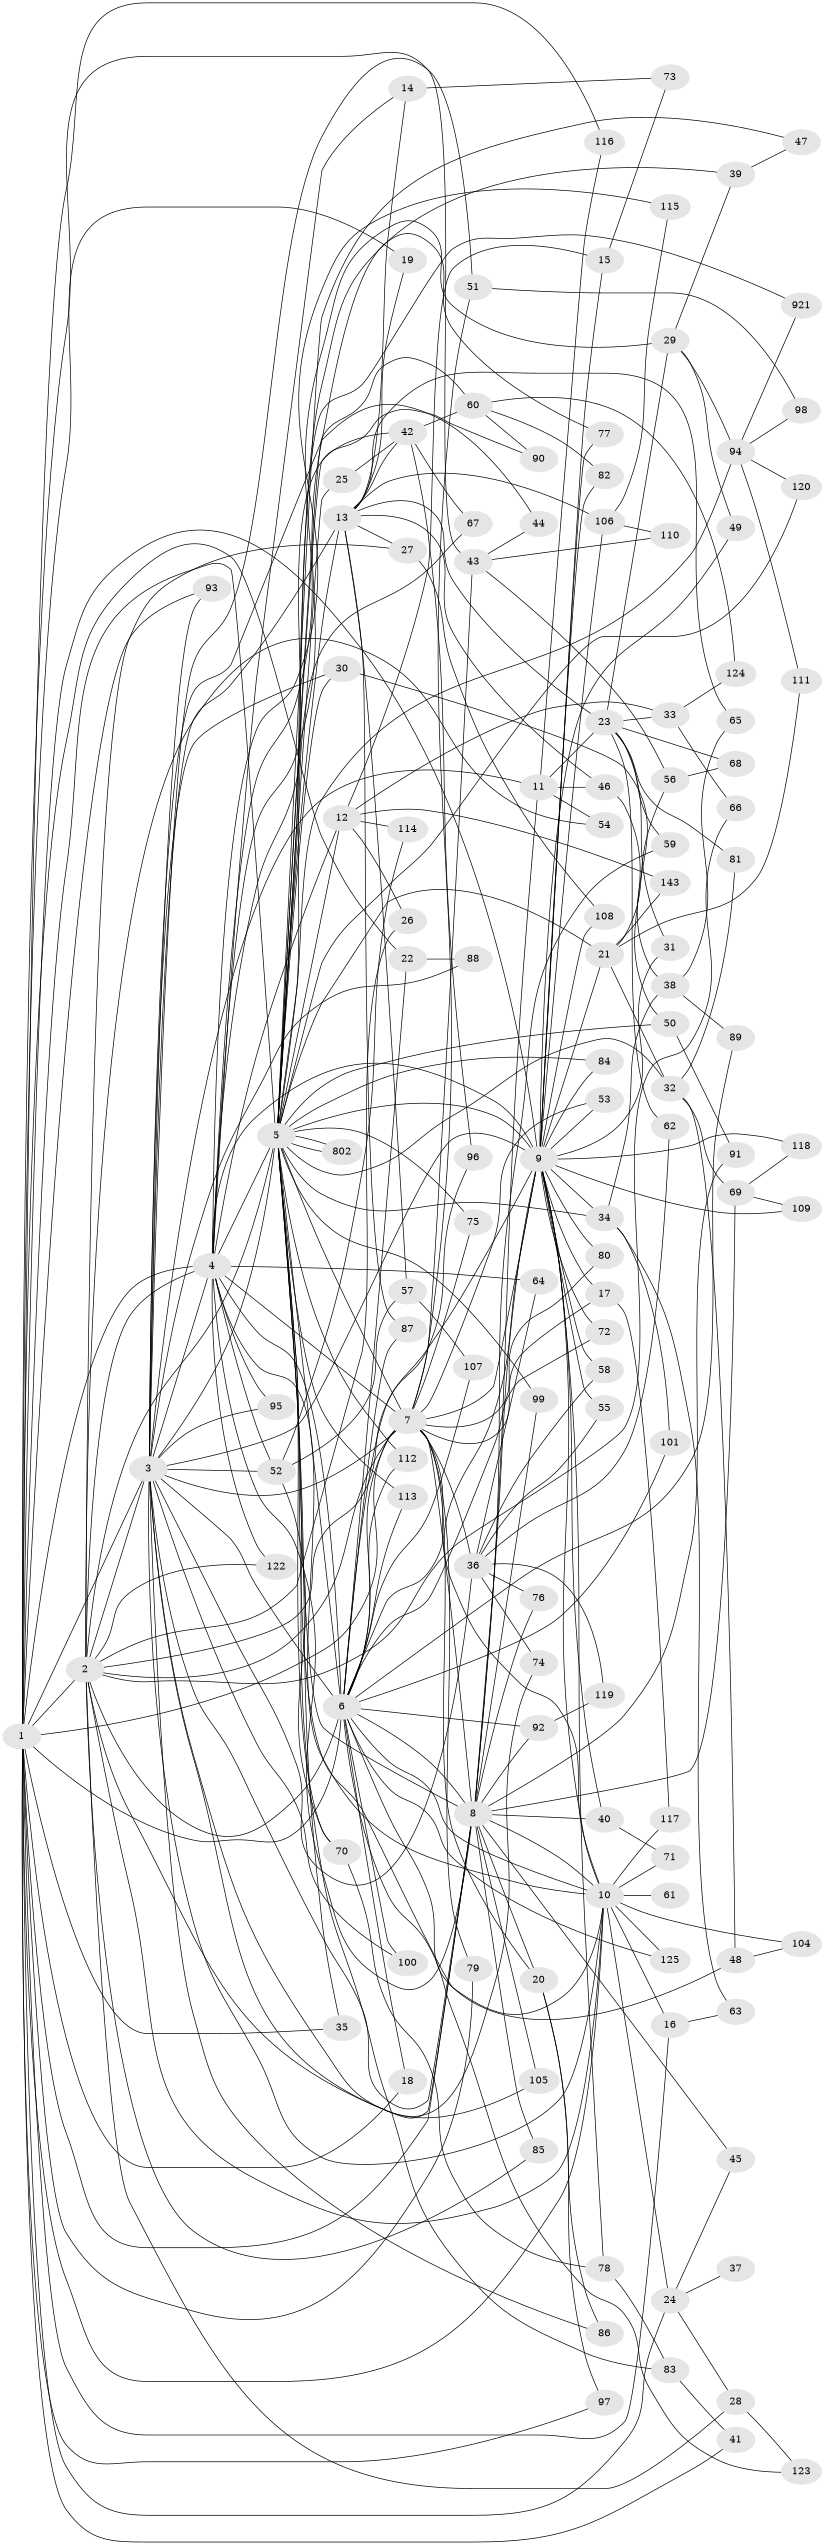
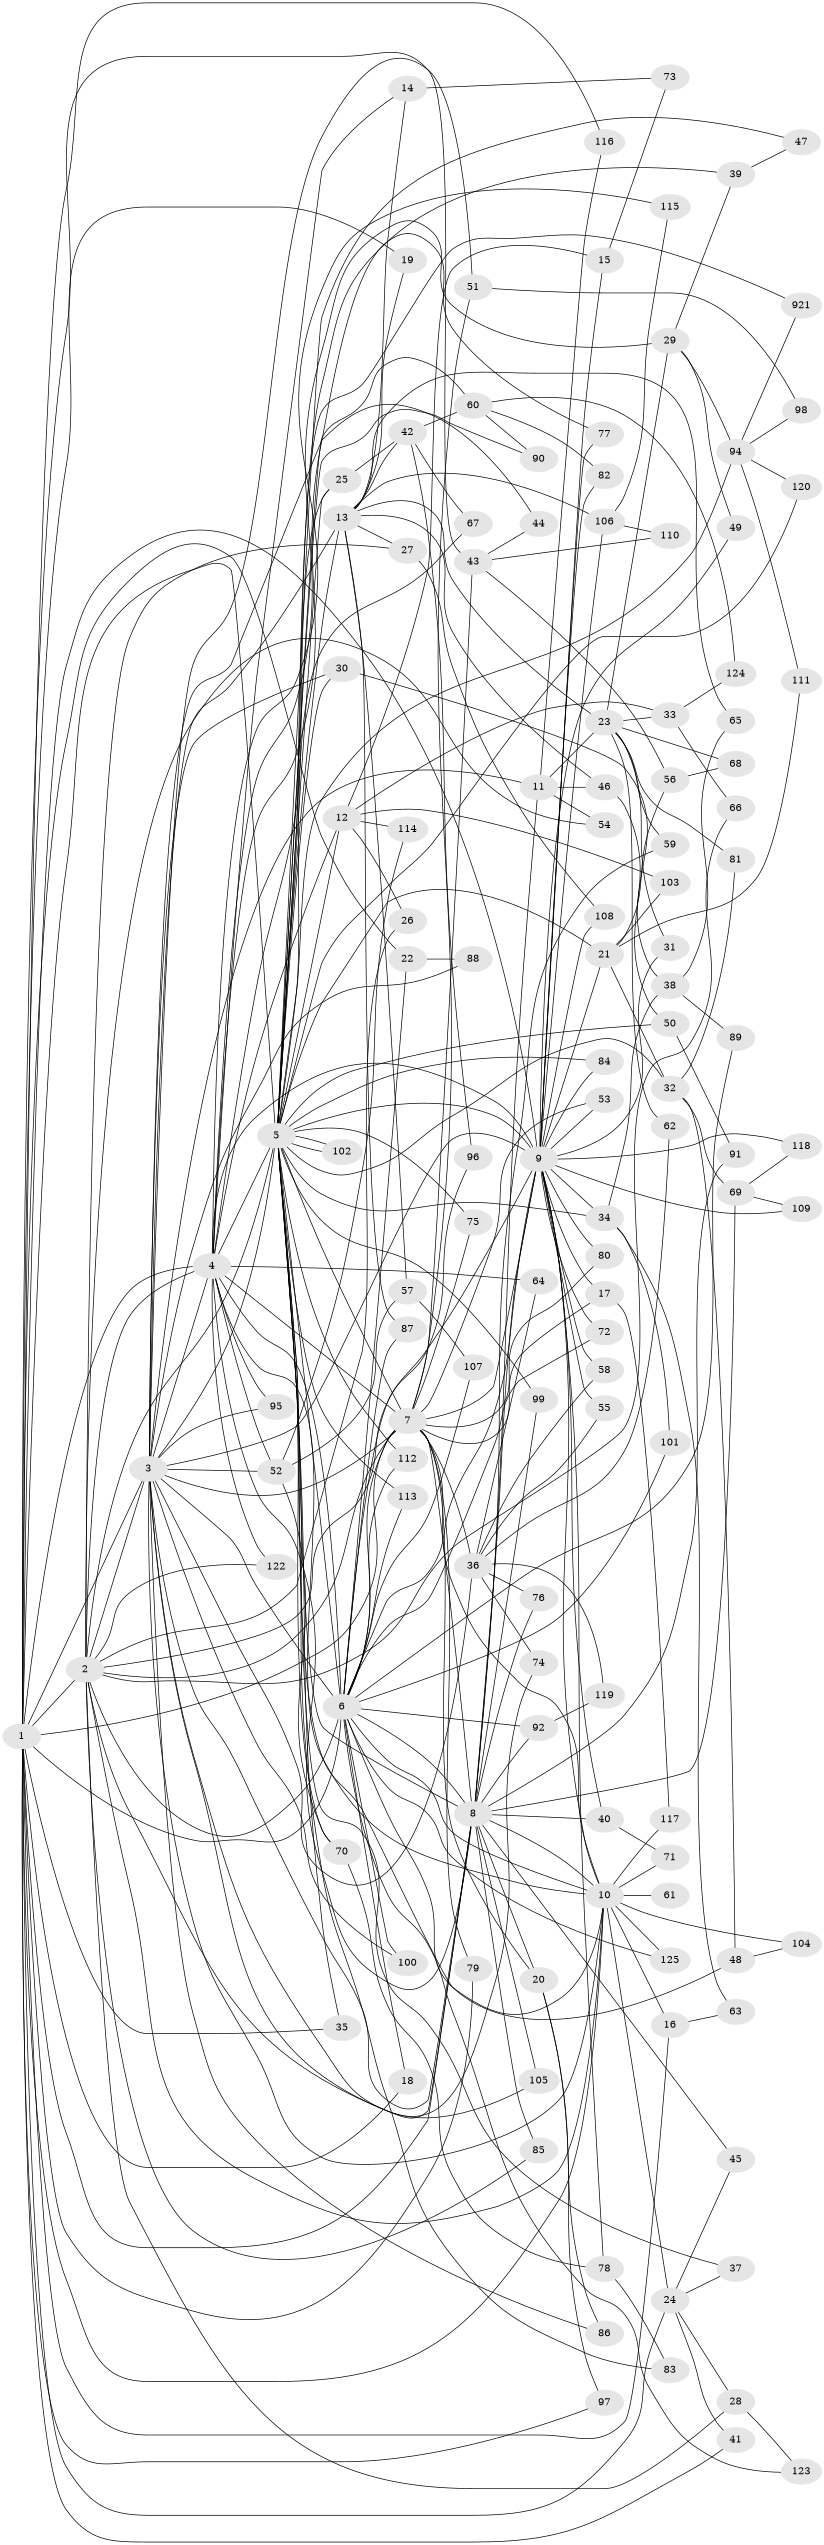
(212, 589) -> none
(283, 821) -> (284, 872)
(670, 883) -> (670, 883)
(342, 1152) -> (342, 1152)
none -> (347, 1823)
(702, 2406) -> (697, 2373)
